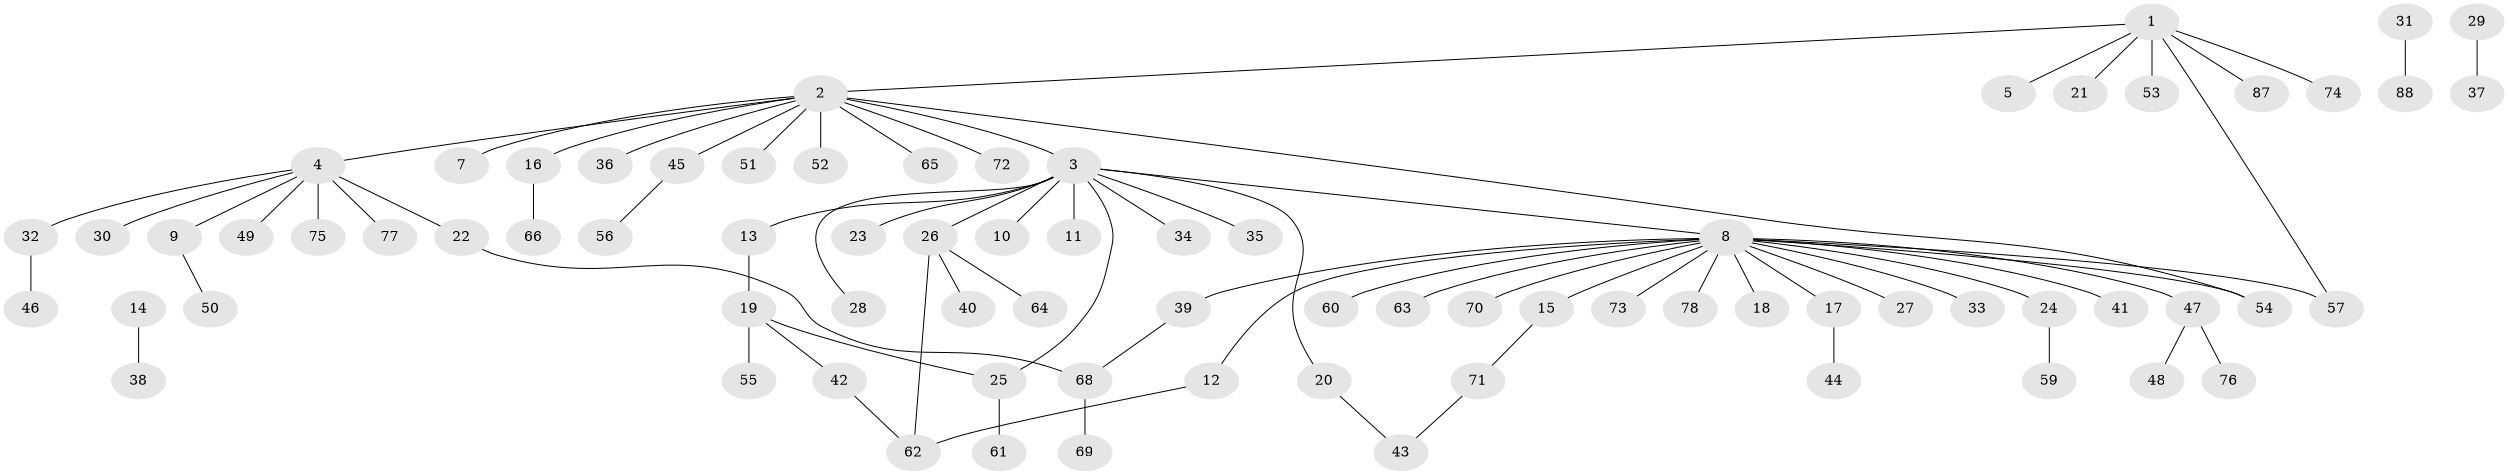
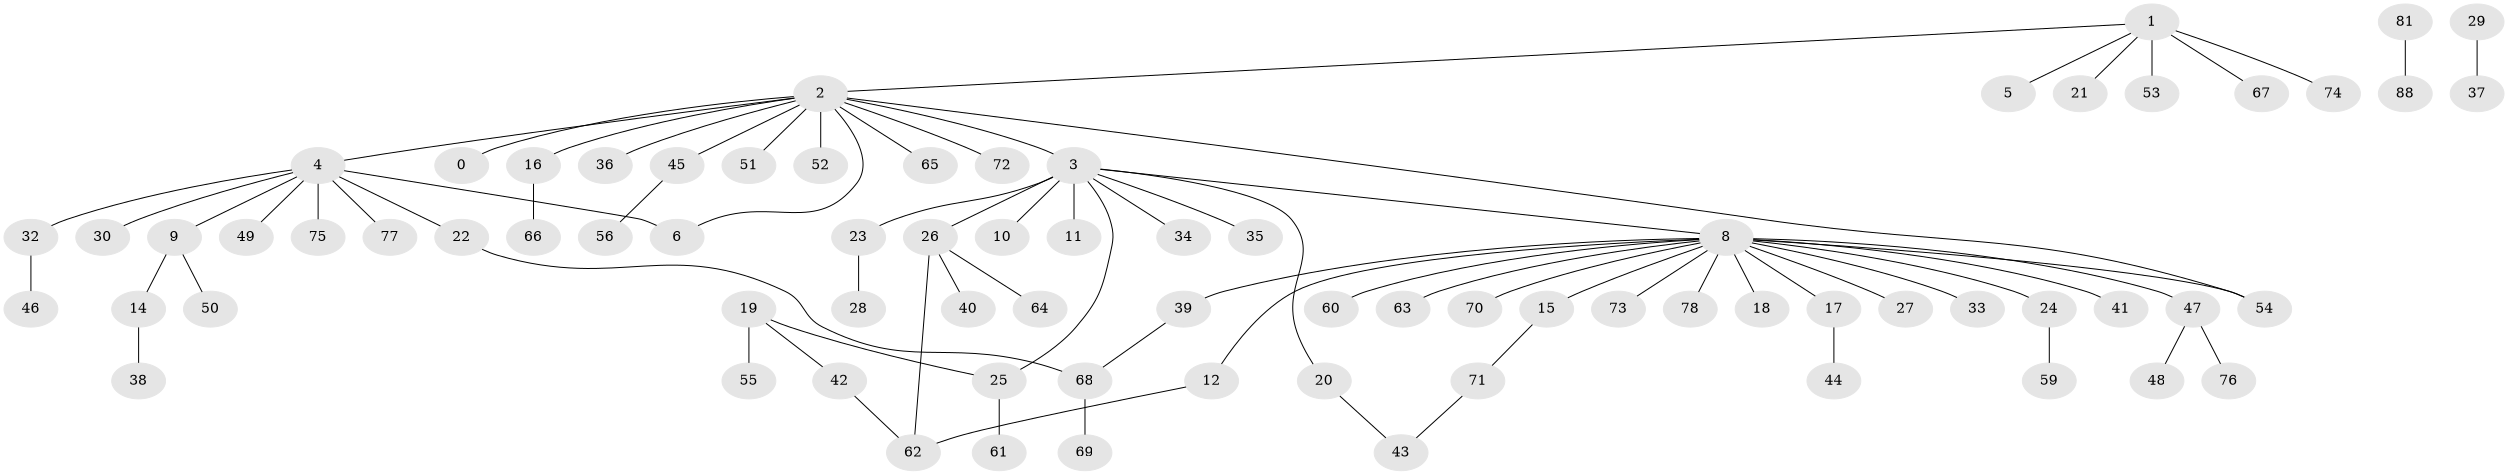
(2405, 22) -> (2405, 22)
(2262, 94) -> (2262, 94)
(462, 166) -> (462, 166)
(894, 195) -> (859, 273)
none -> (677, 237)
(749, 237) -> none
none -> (157, 273)
(2336, 309) -> none
